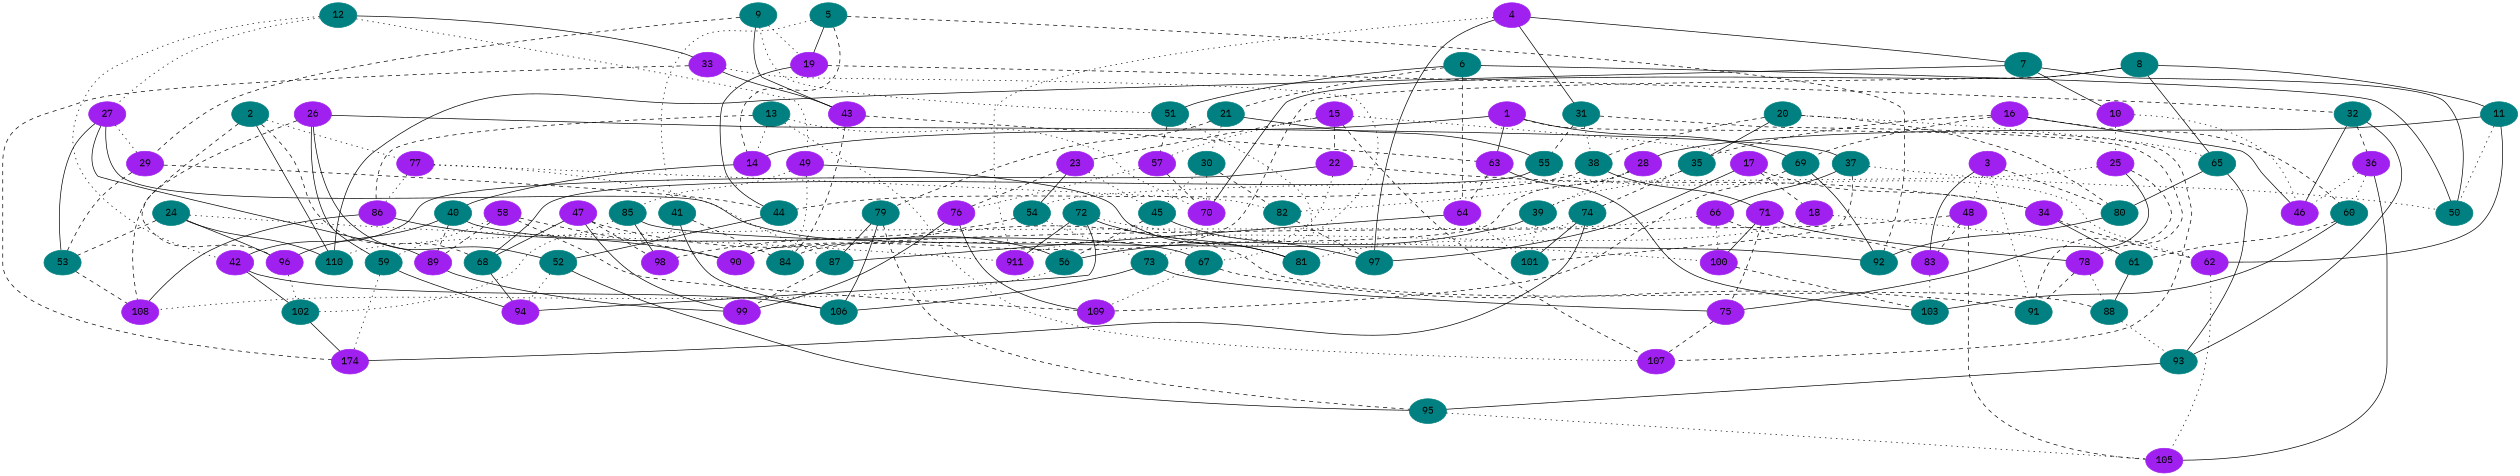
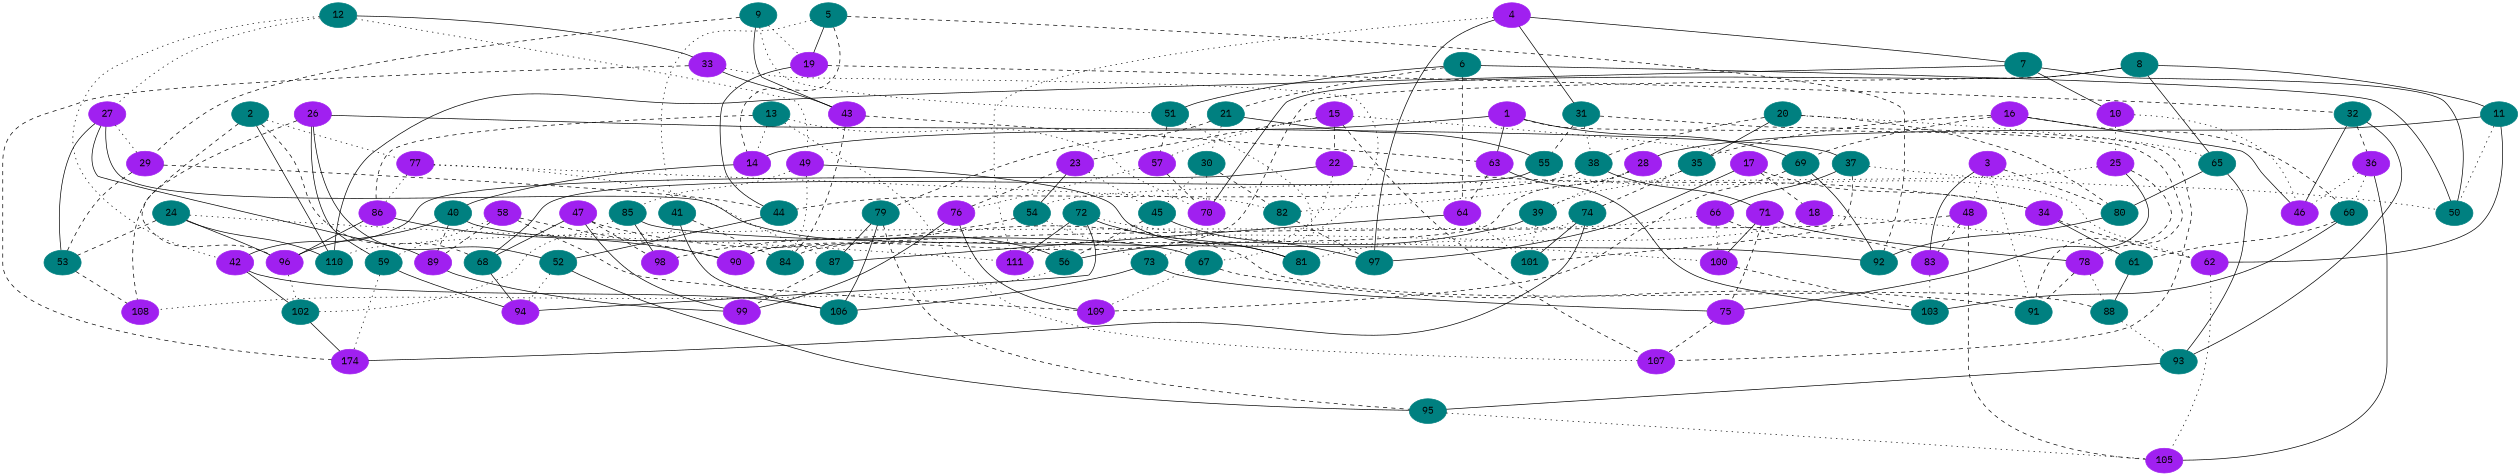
(256, 233) -> (347, 230)
(1015, 263) -> (1015, 263)
